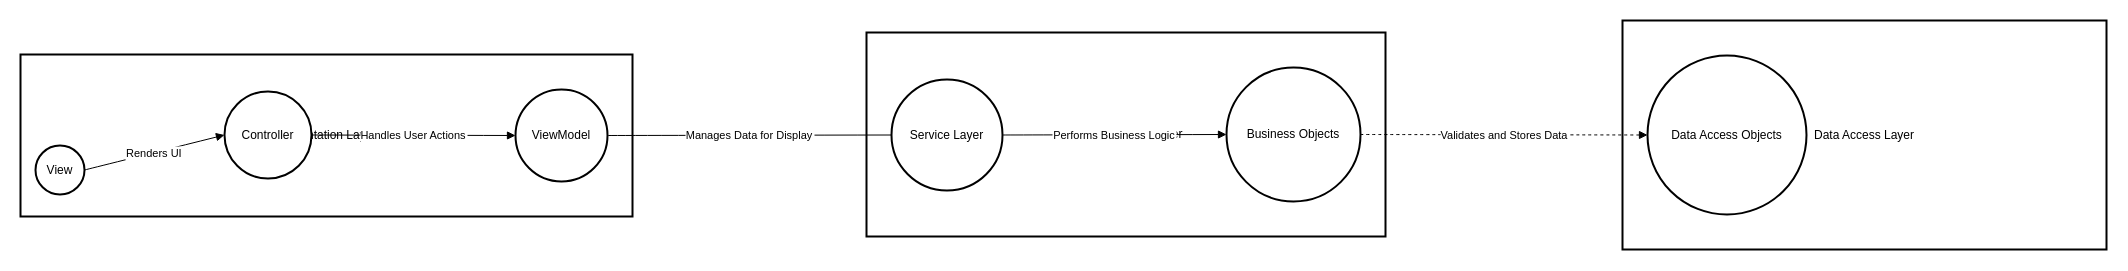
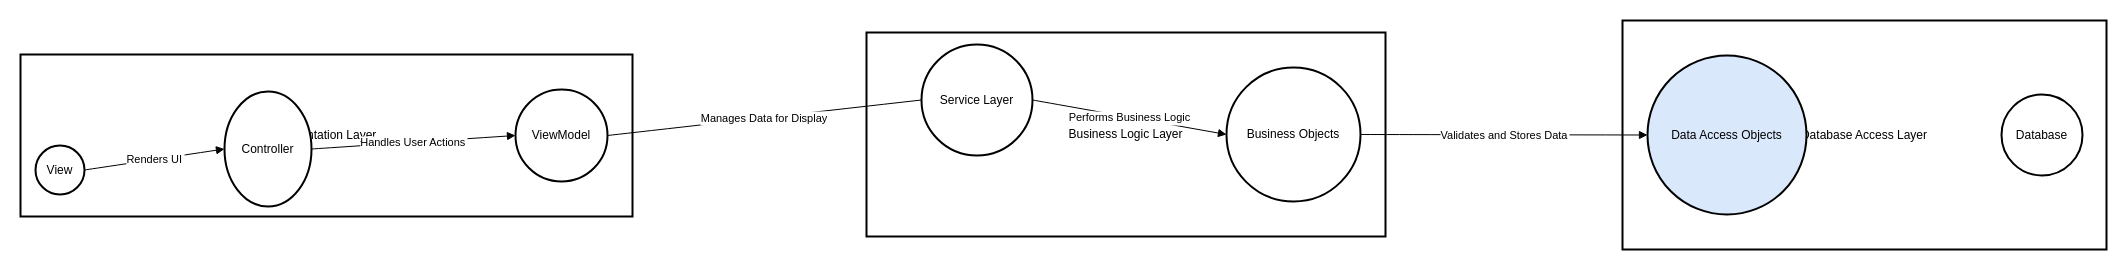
(268, 135) -> (268, 149)
(947, 135) -> (977, 100)
(1401, 135) -> (1401, 135)
(1727, 135) -> (1727, 135)
none -> (2042, 135)
(1865, 136) -> (1865, 136)
